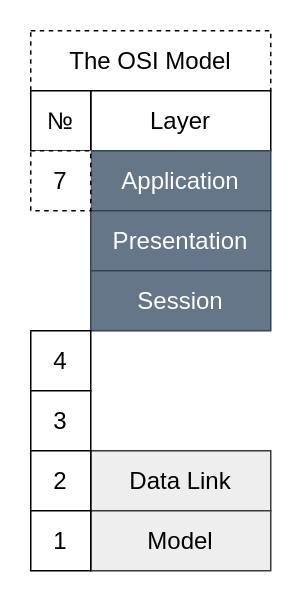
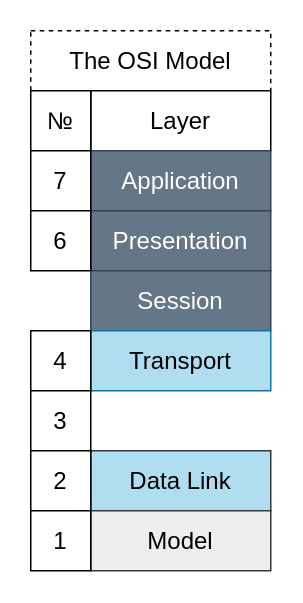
(61, 181) -> (61, 181)
none -> (61, 241)
none -> (181, 361)
(181, 481) -> (181, 481)
